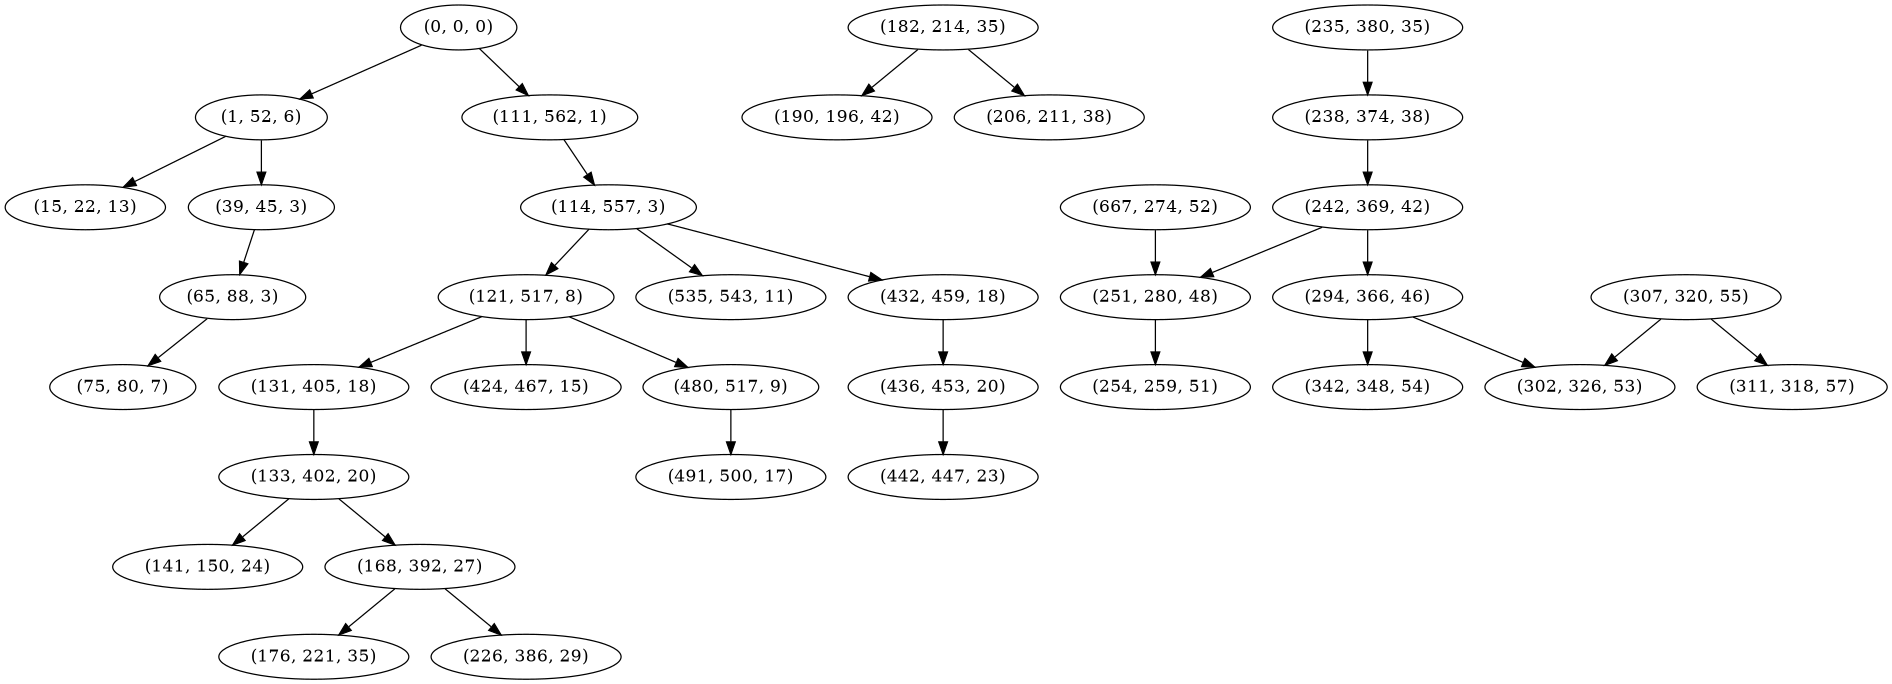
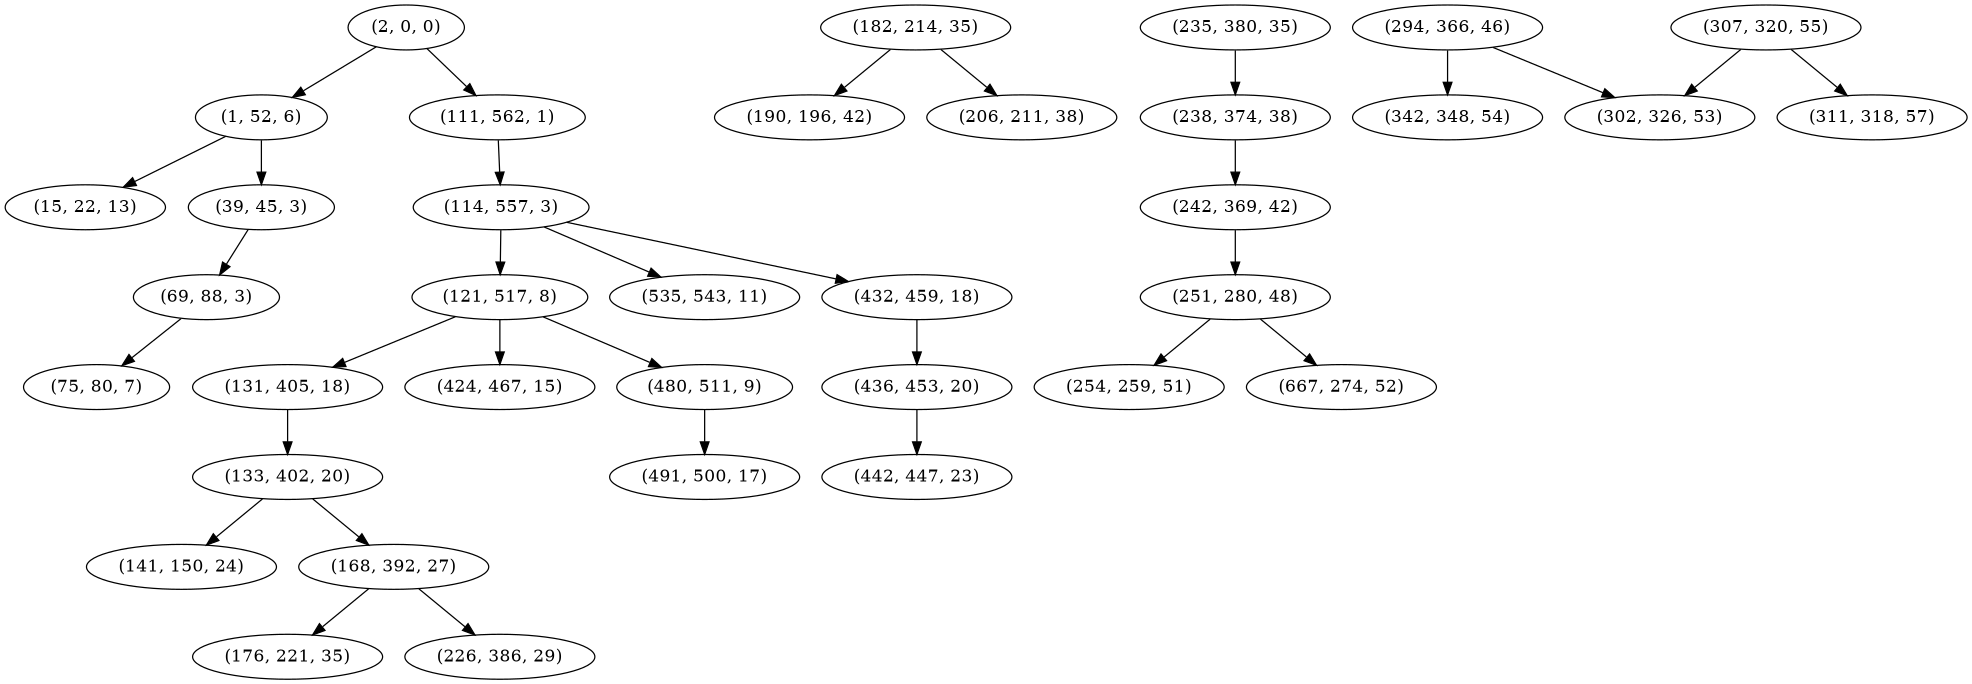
(459, 27) -> (406, 27)
(1155, 246) -> (1283, 338)
(1368, 246) -> none
(233, 297) -> (206, 297)
(731, 387) -> (705, 387)
